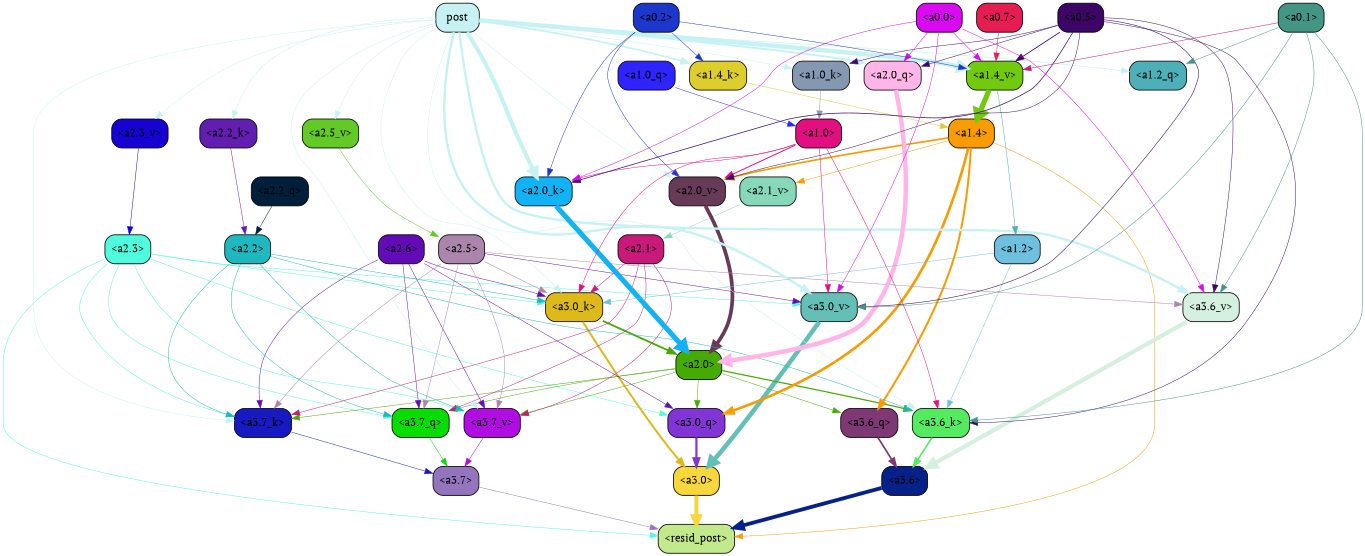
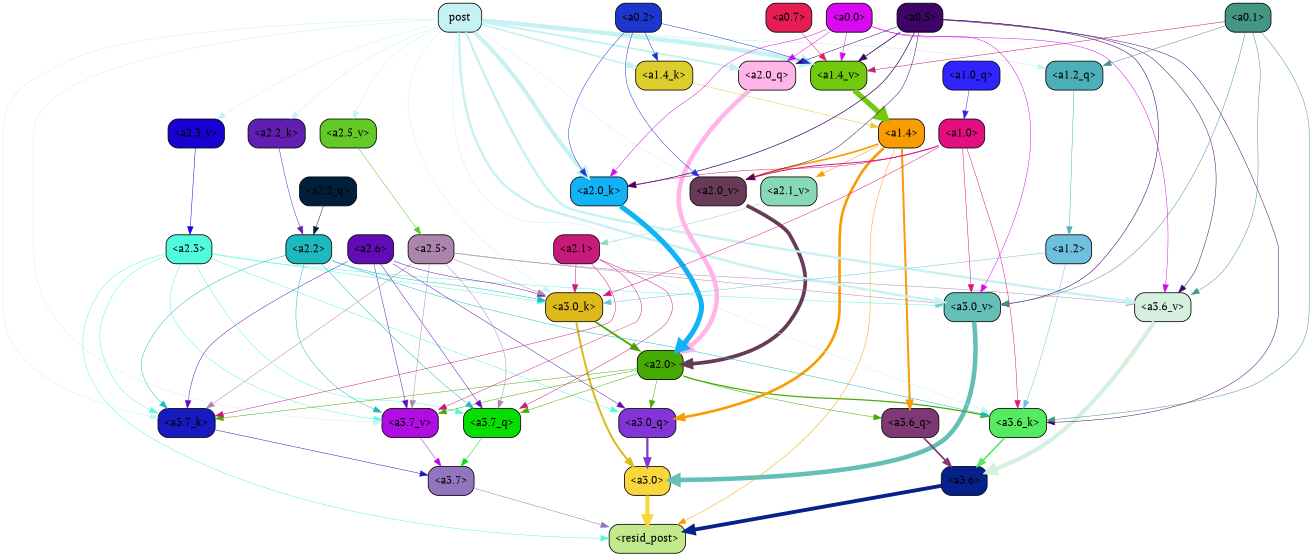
(821, 76) -> none
(1007, 158) -> (1072, 158)
(654, 280) -> (731, 283)
